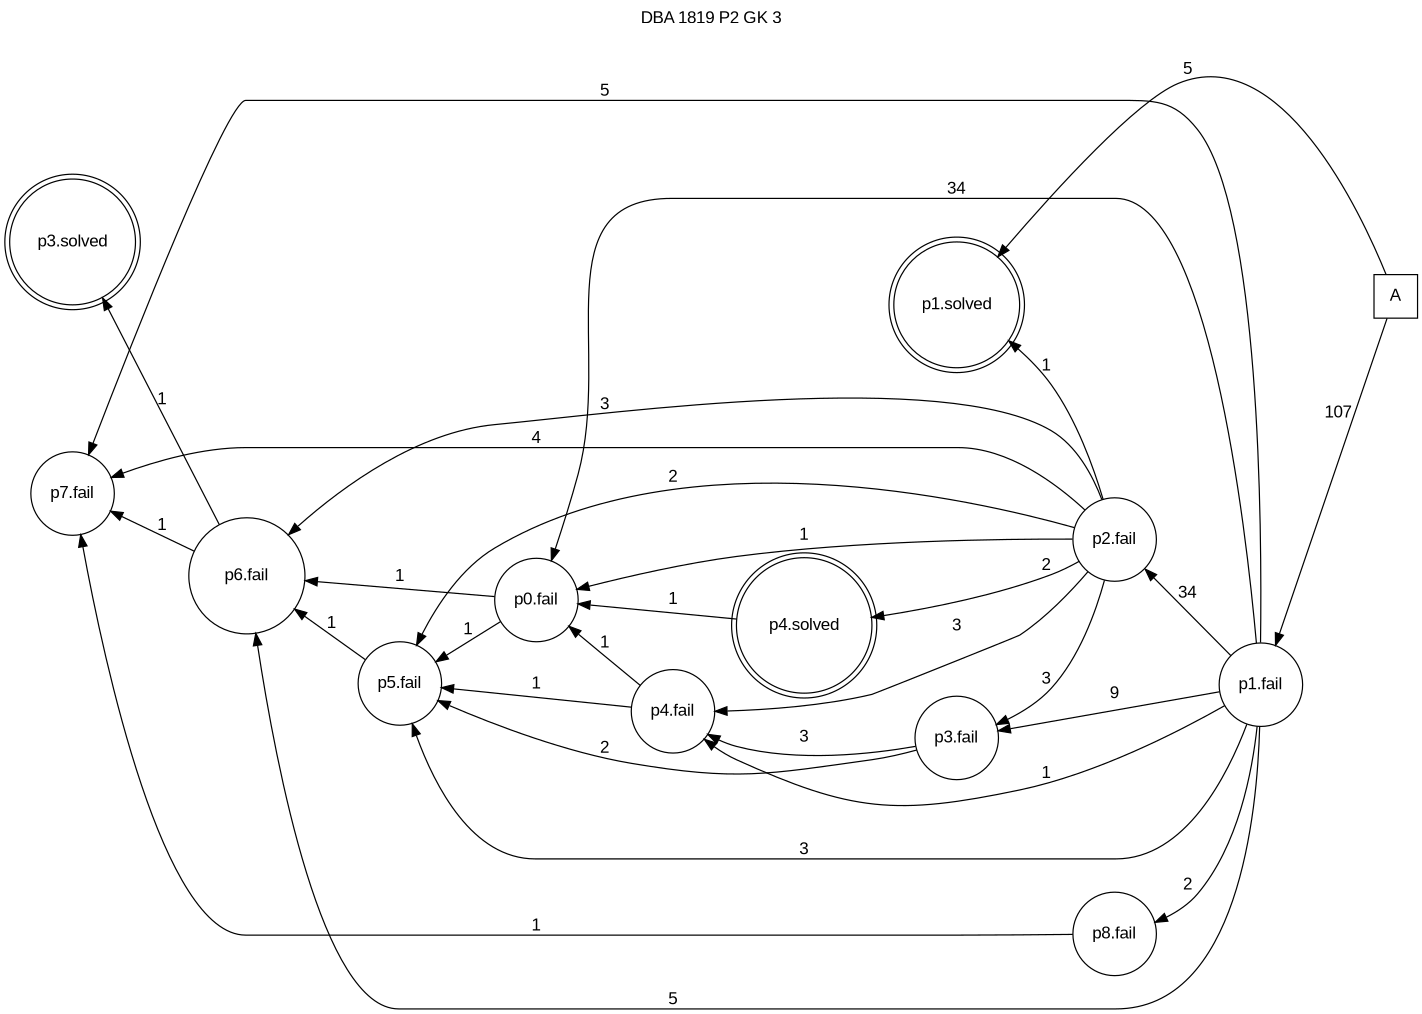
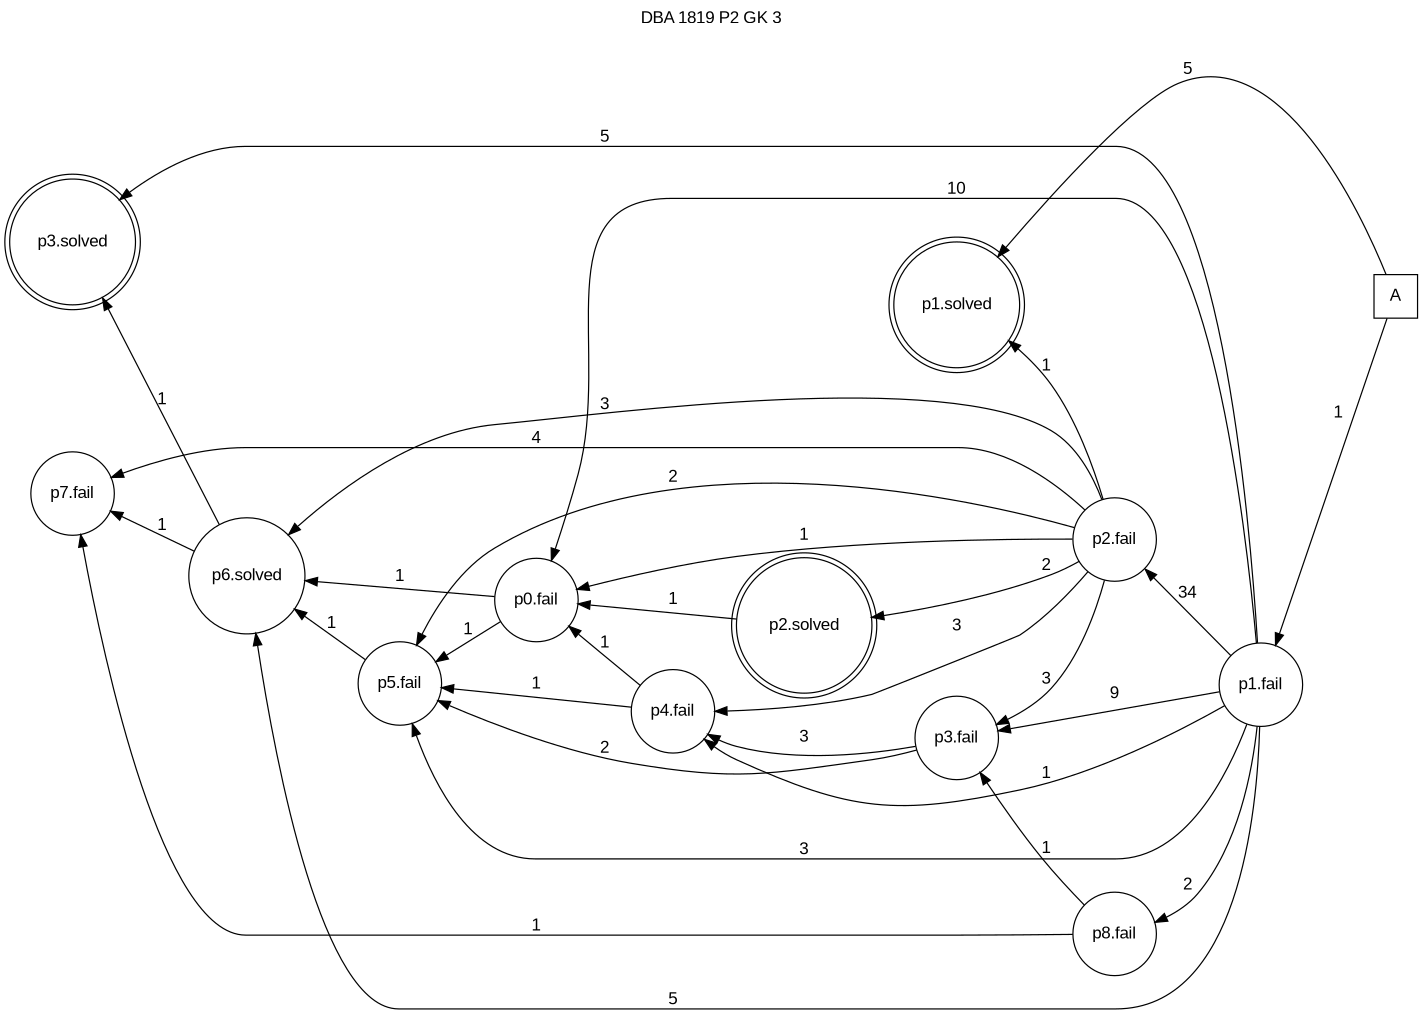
(799, 100) -> (886, 146)
(957, 189) -> (957, 189)
(1338, 413) -> (1338, 413)
(247, 576) -> (247, 576)
(804, 625) -> (804, 625)
none -> (1033, 846)
